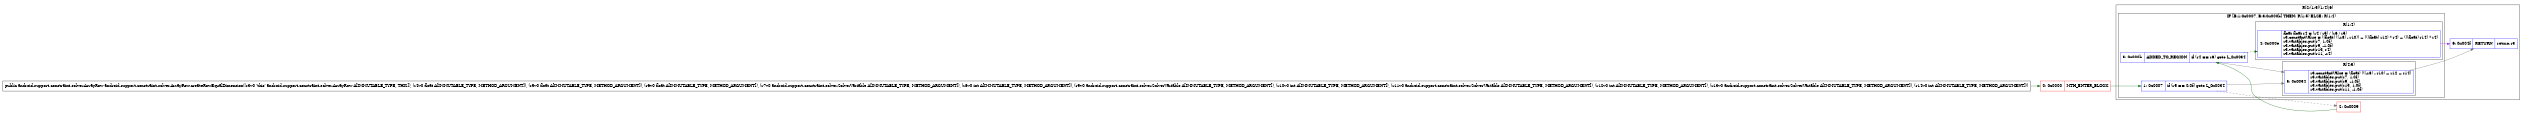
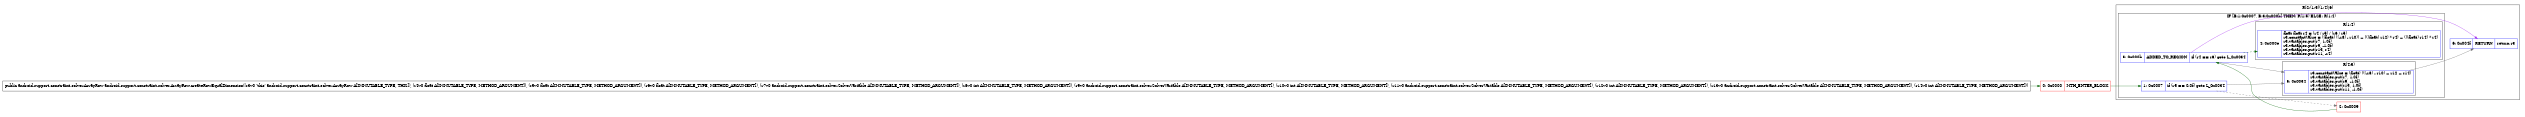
(2444, 44) -> (2294, 15)
